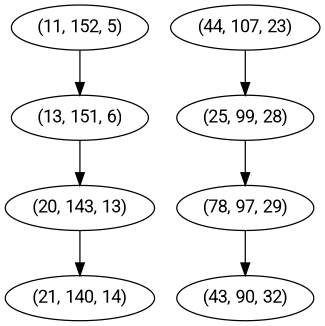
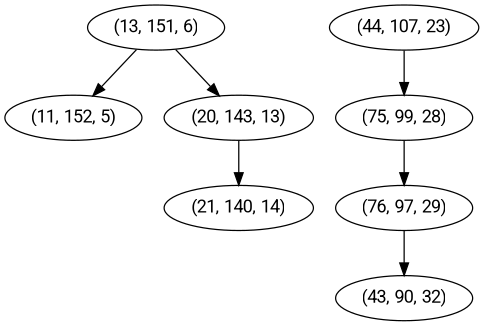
(80, 67) -> (119, 68)
(245, 118) -> (404, 118)
(245, 208) -> (404, 208)
